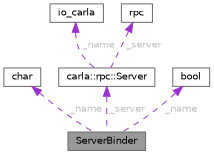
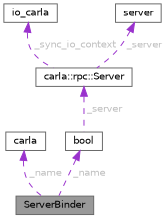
(137, 13) -> (138, 13)
(98, 45) -> (74, 45)
(22, 77) -> (26, 141)
(107, 114) -> (84, 114)
